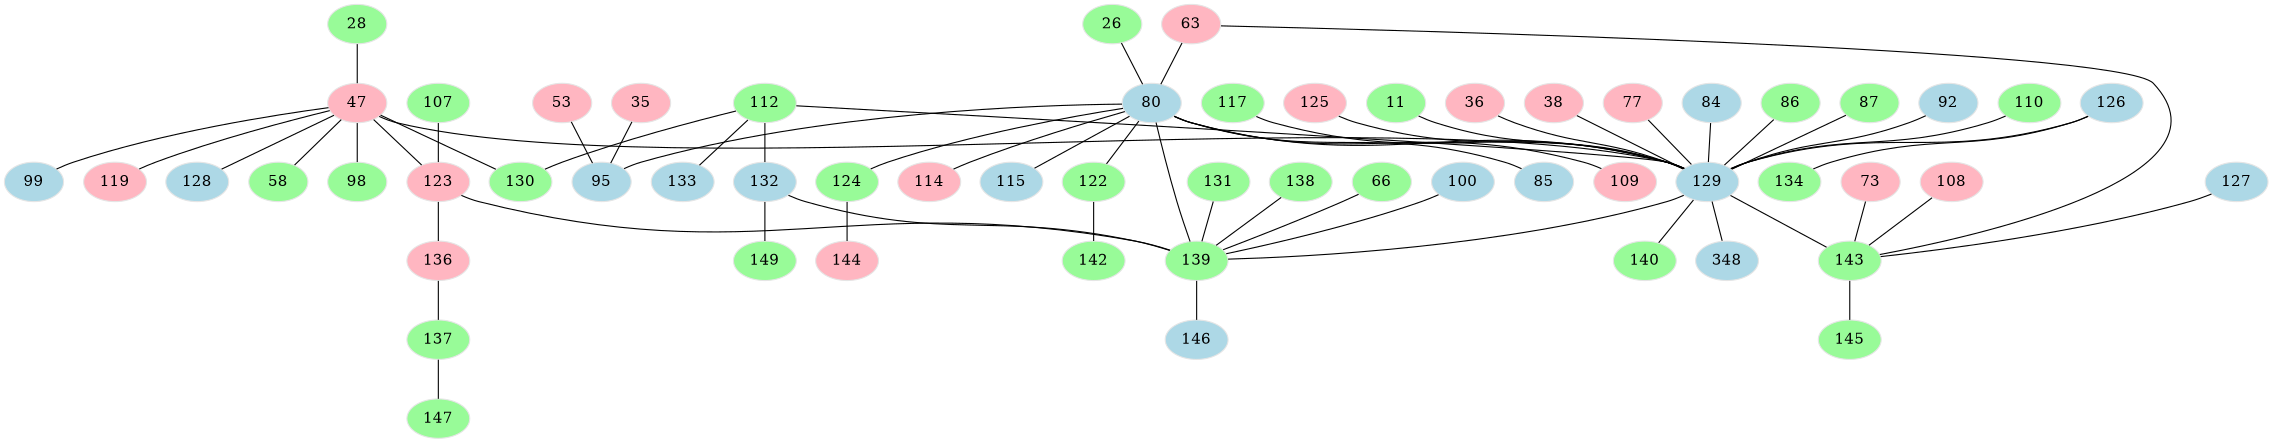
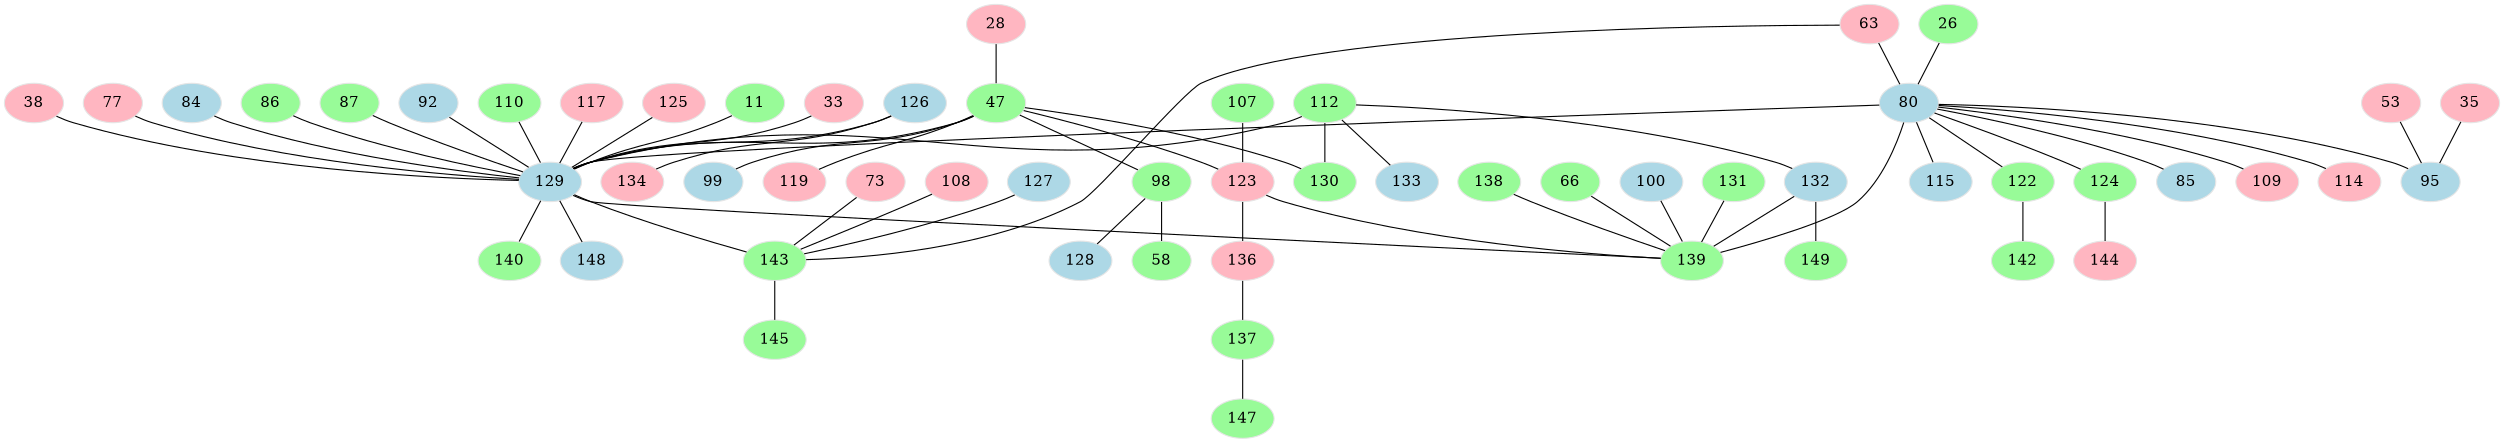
(357, 24) -> (996, 24)
(357, 103) -> (996, 103)
(1233, 103) -> (592, 103)
(1475, 103) -> (834, 103)
(278, 142) -> (1121, 221)
(318, 142) -> (1162, 221)
(1789, 182) -> (632, 182)
(1727, 261) -> (592, 261)
(1197, 340) -> none
